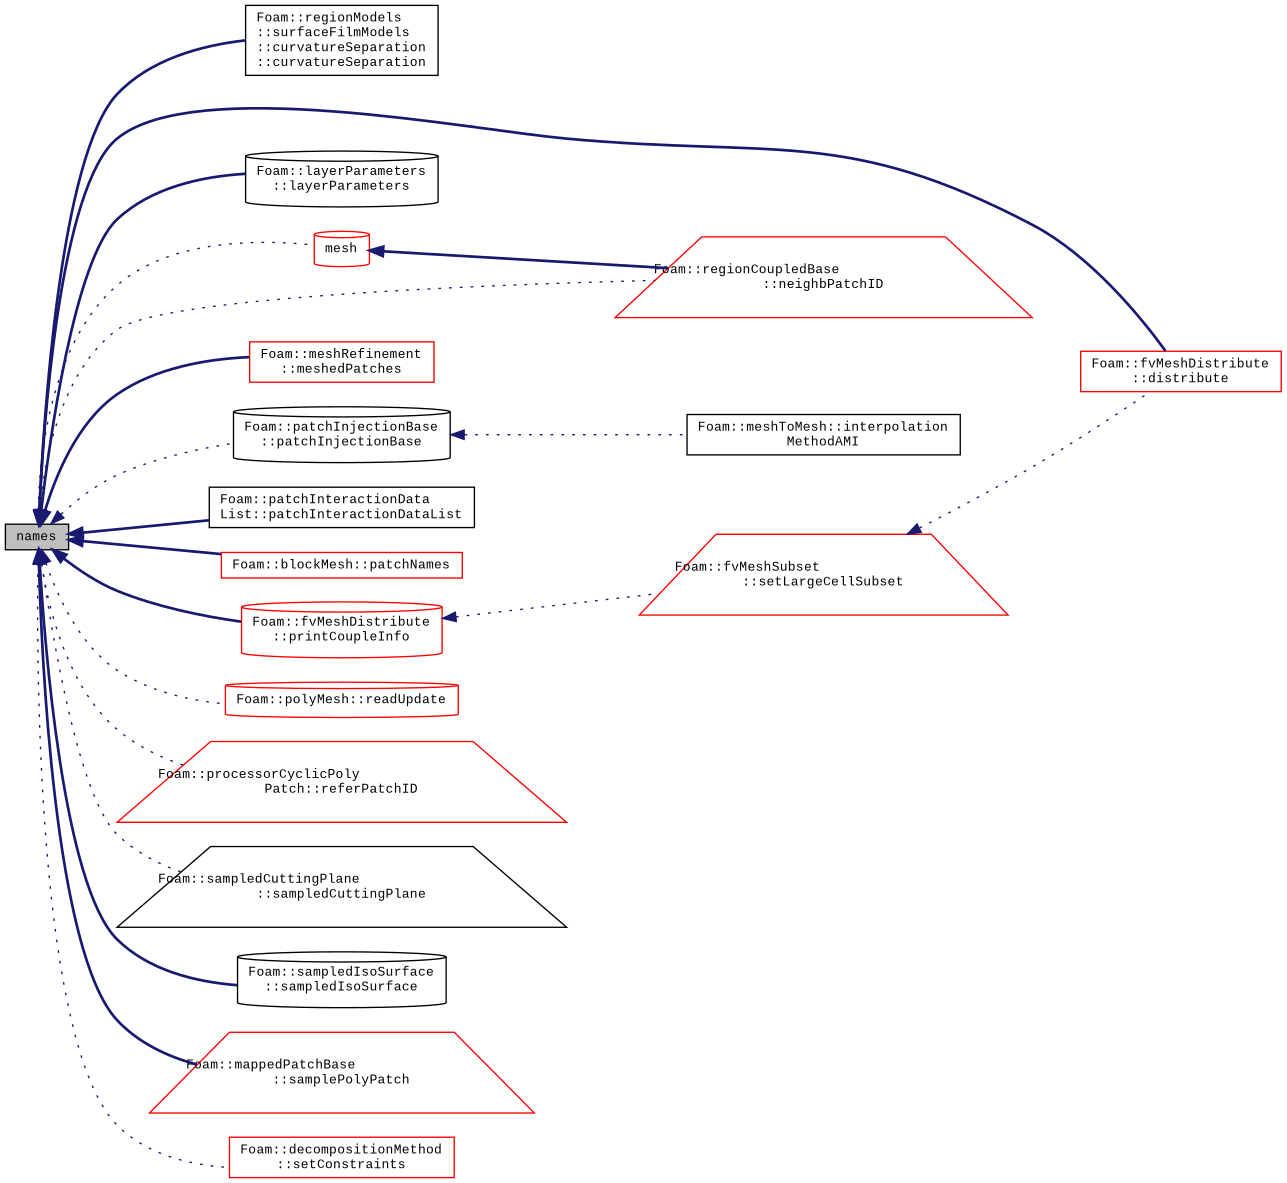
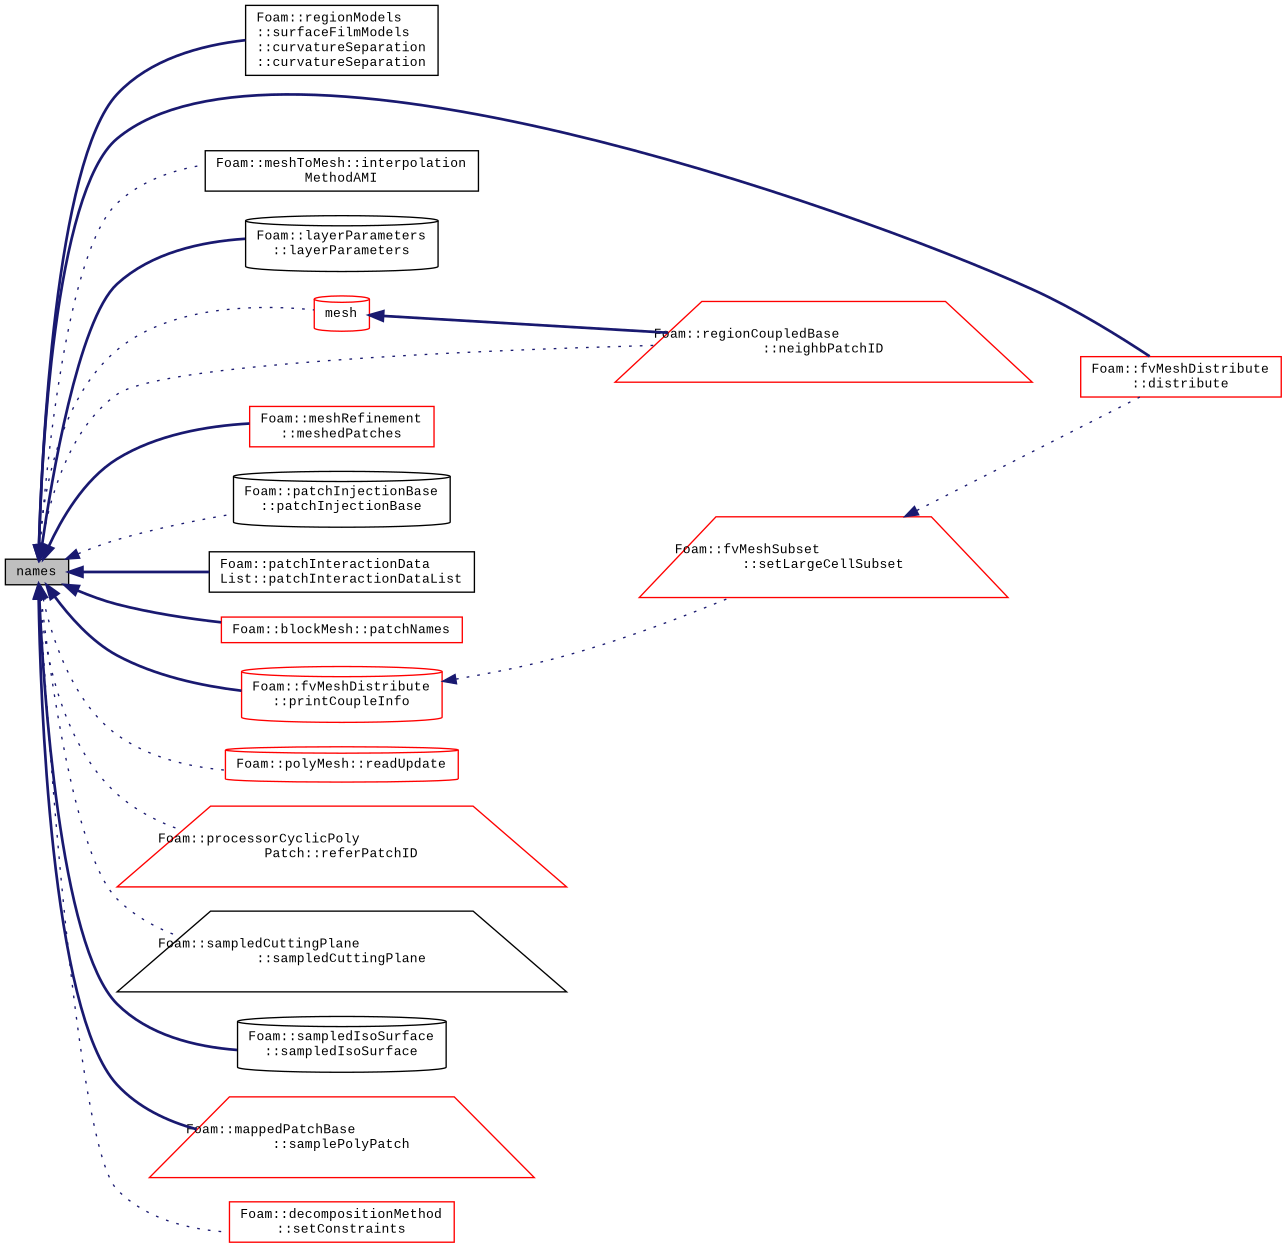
(576, 435) -> (70, 322)
